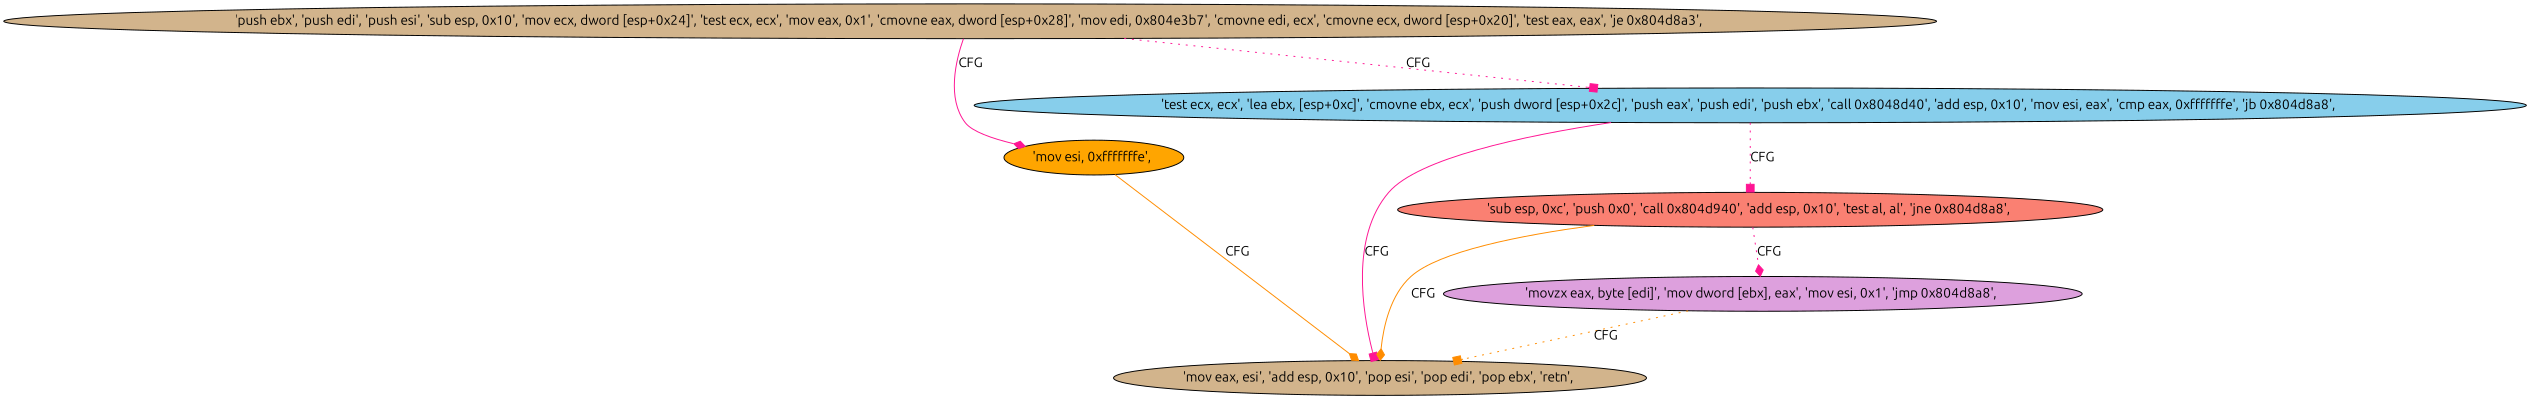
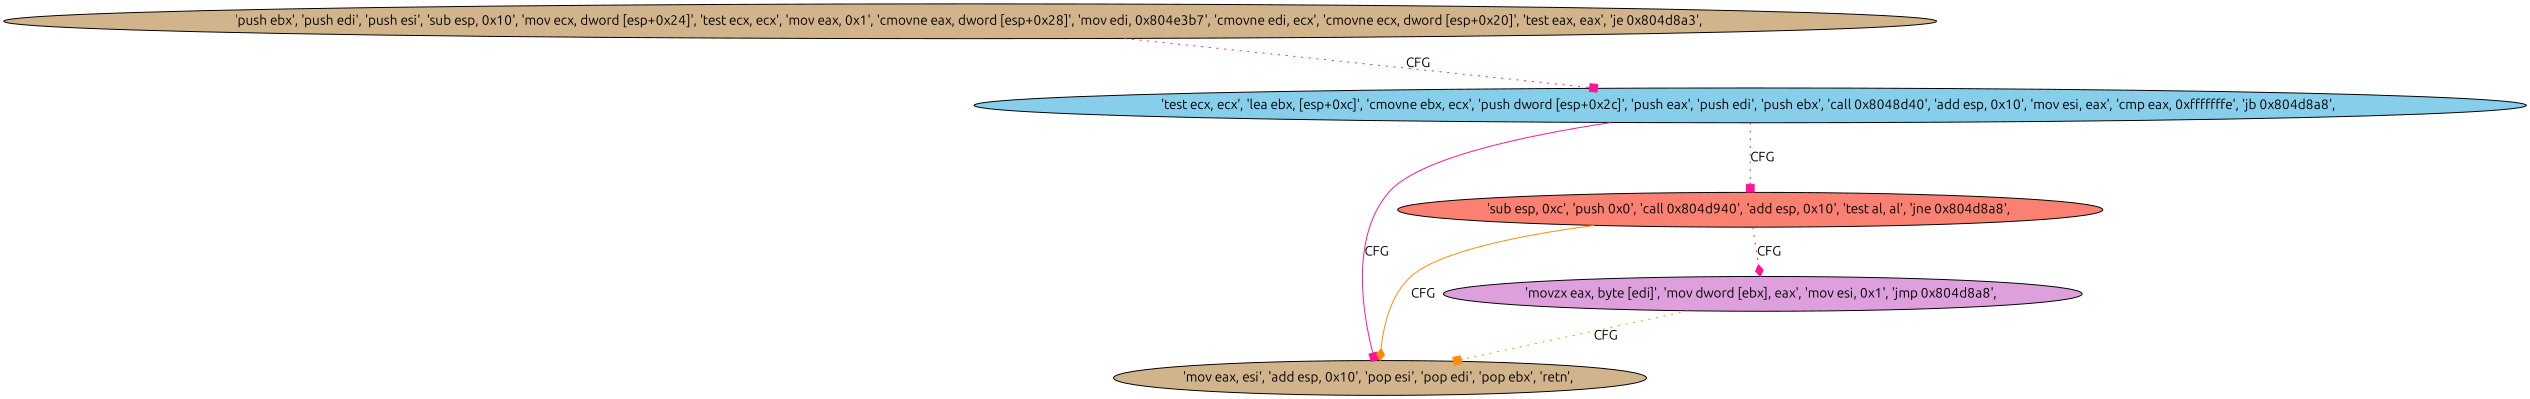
(1094, 158) -> none
